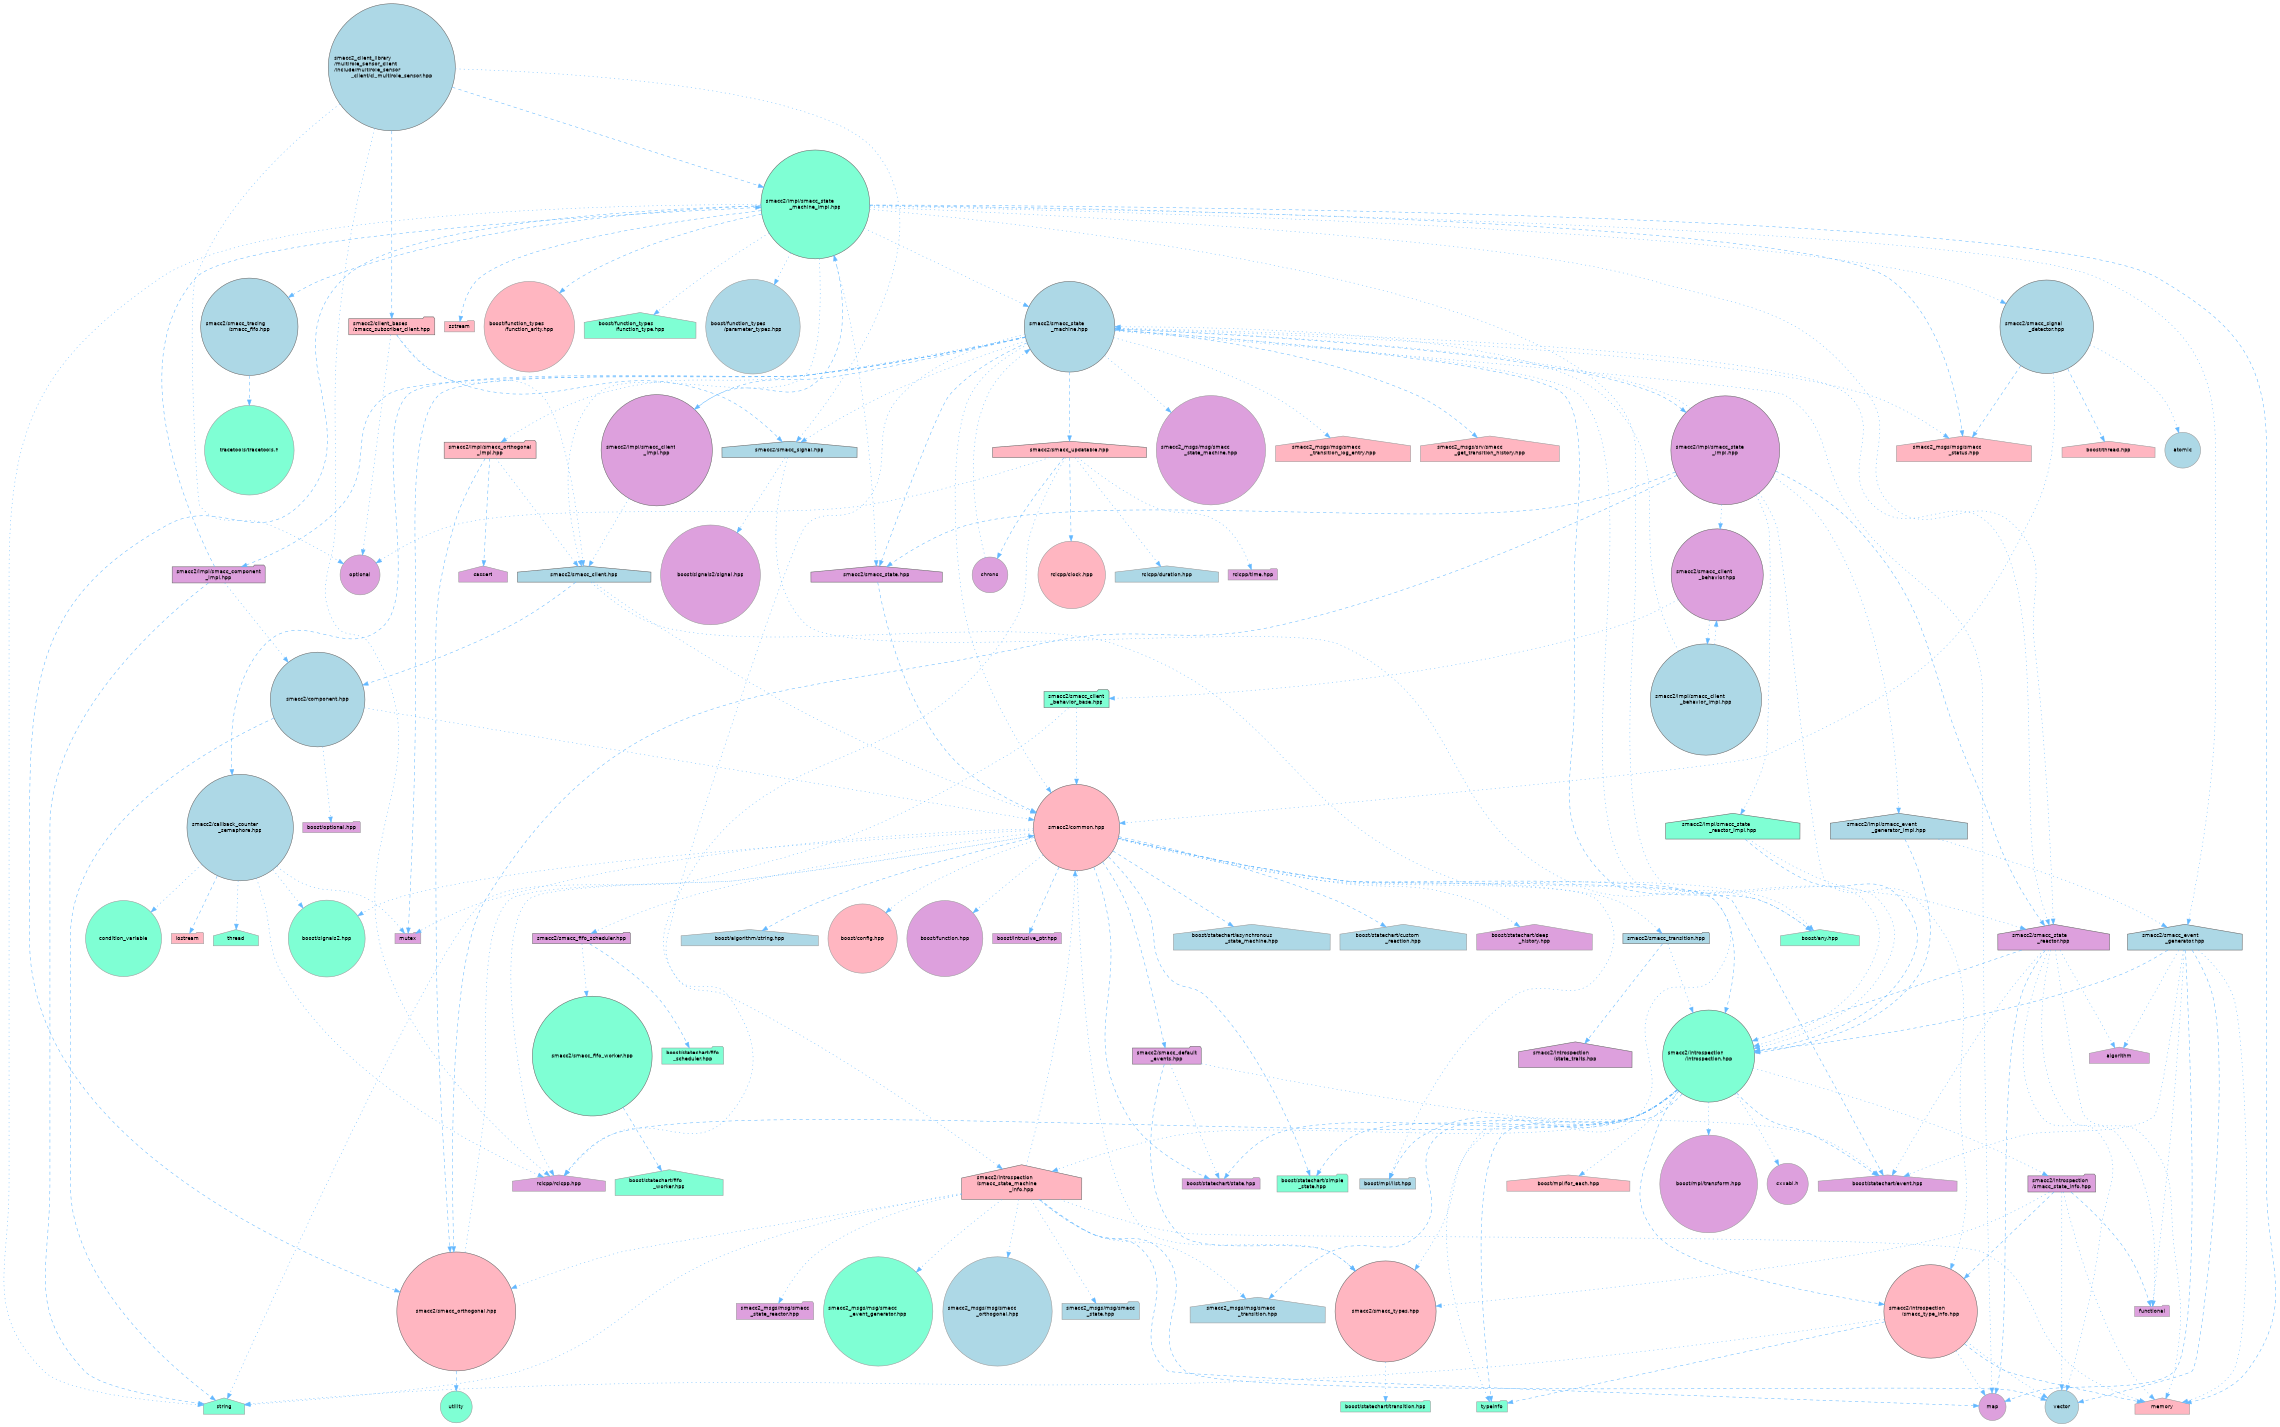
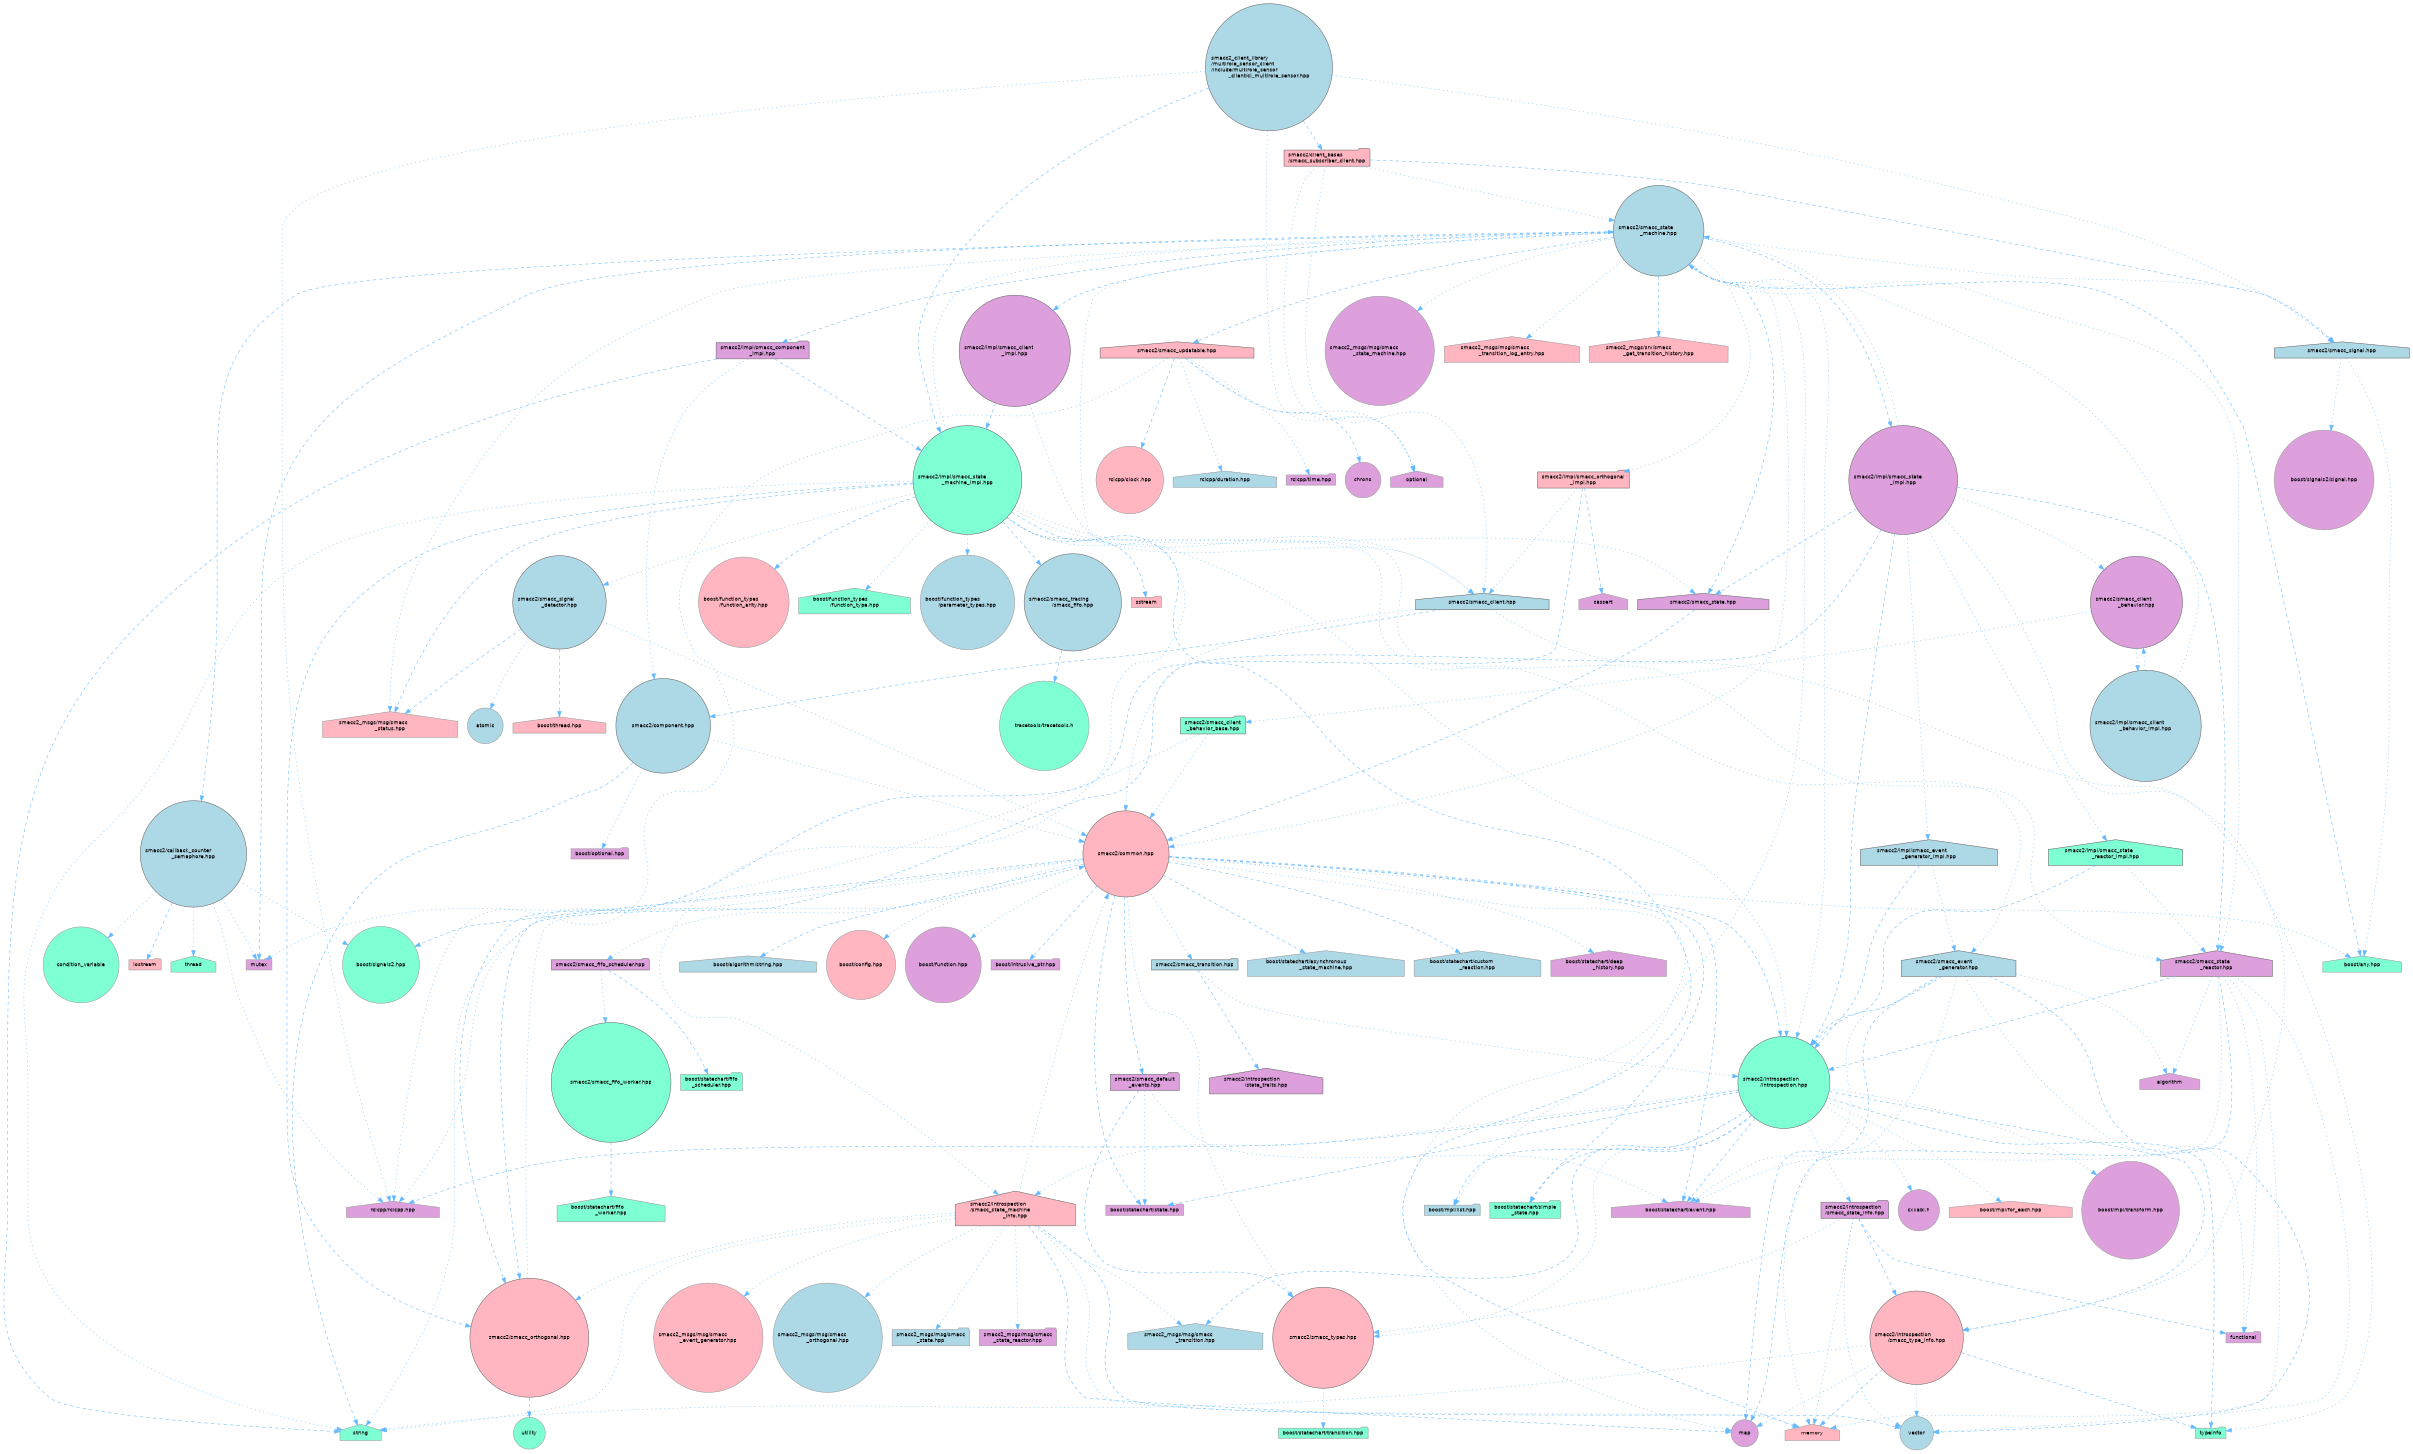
(975, 447) -> (1486, 193)
(360, 575) -> (1417, 480)
none -> (1857, 789)
(695, 854) -> (750, 894)
(878, 1311) -> (708, 1338)
